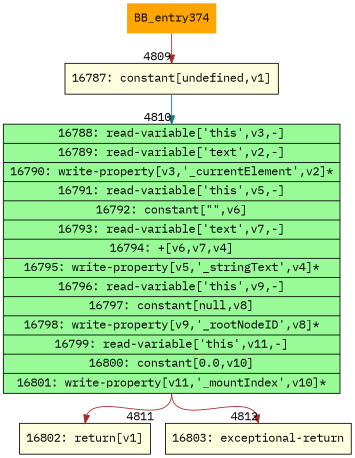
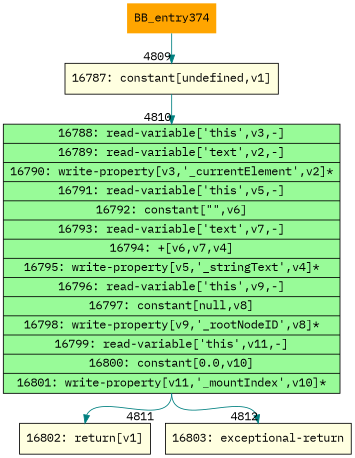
(172, 44) -> (172, 44)
(132, 409) -> (132, 409)
(211, 409) -> (211, 409)
